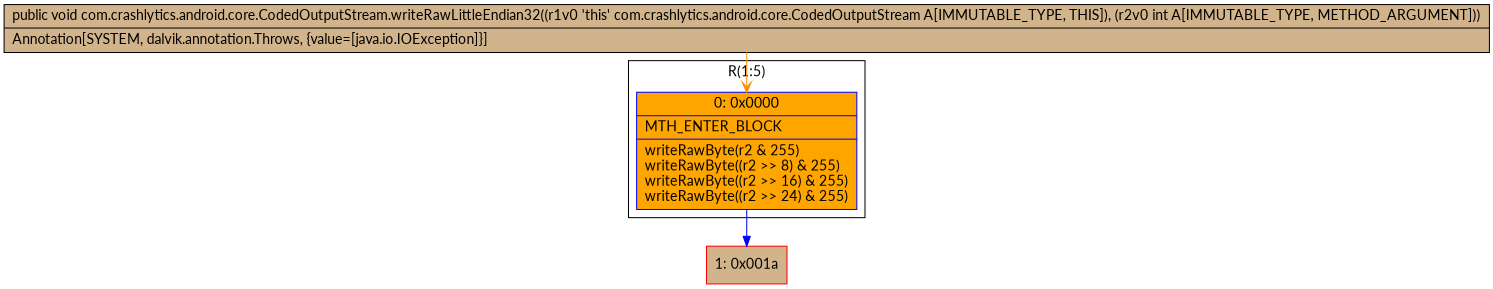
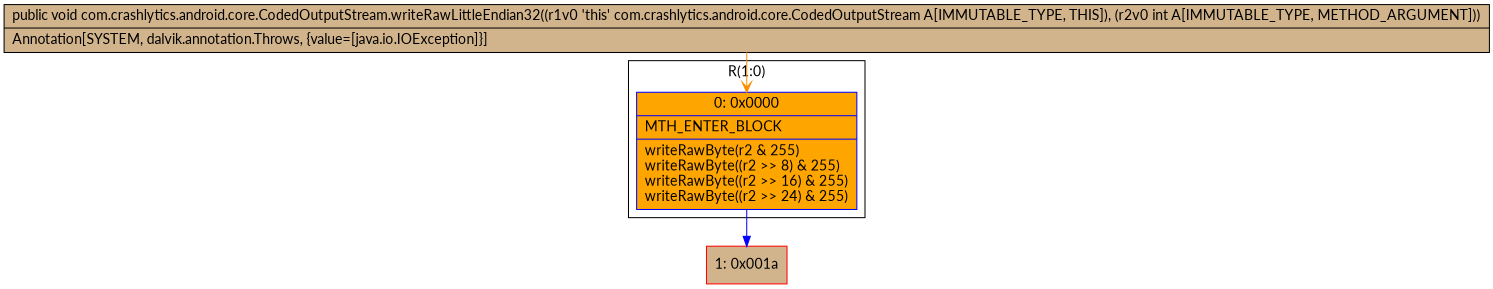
(747, 72) -> (747, 72)
